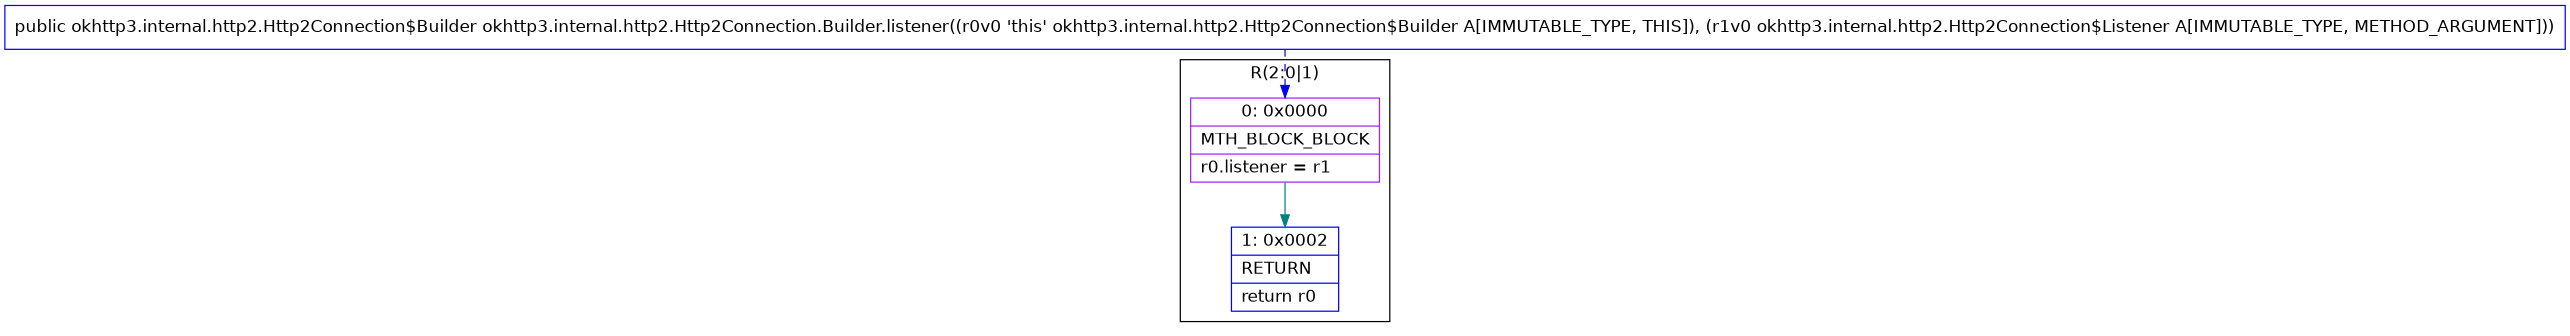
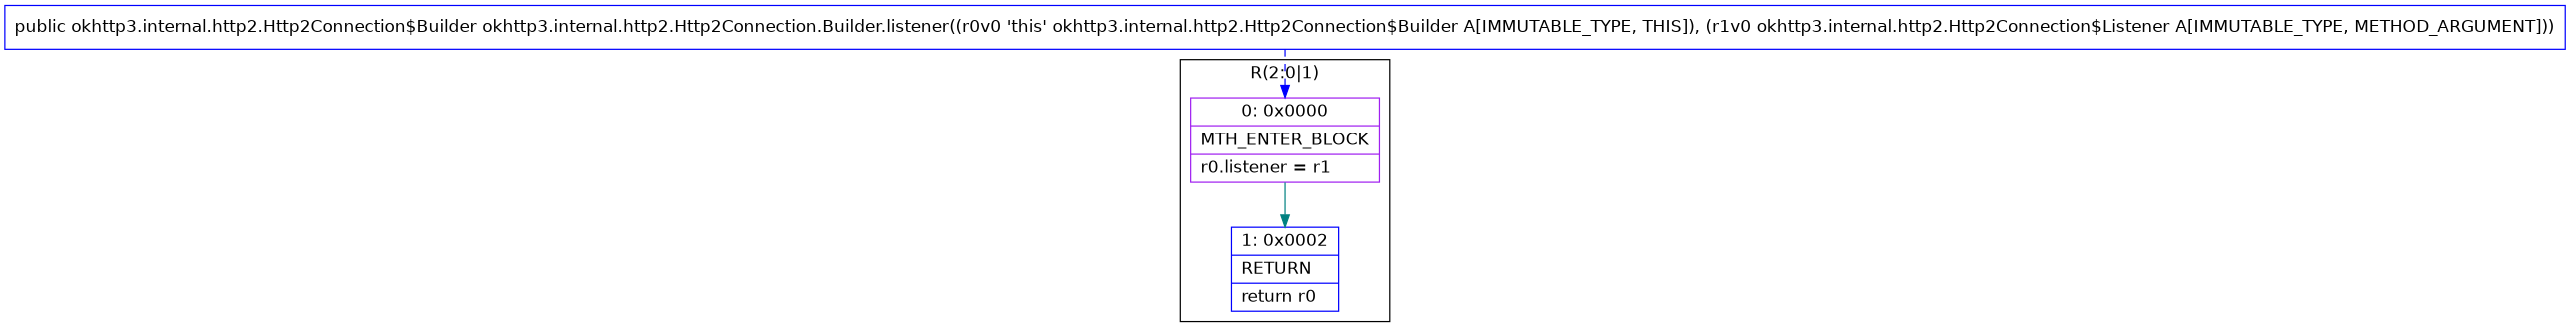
(1285, 139) -> (1285, 139)
